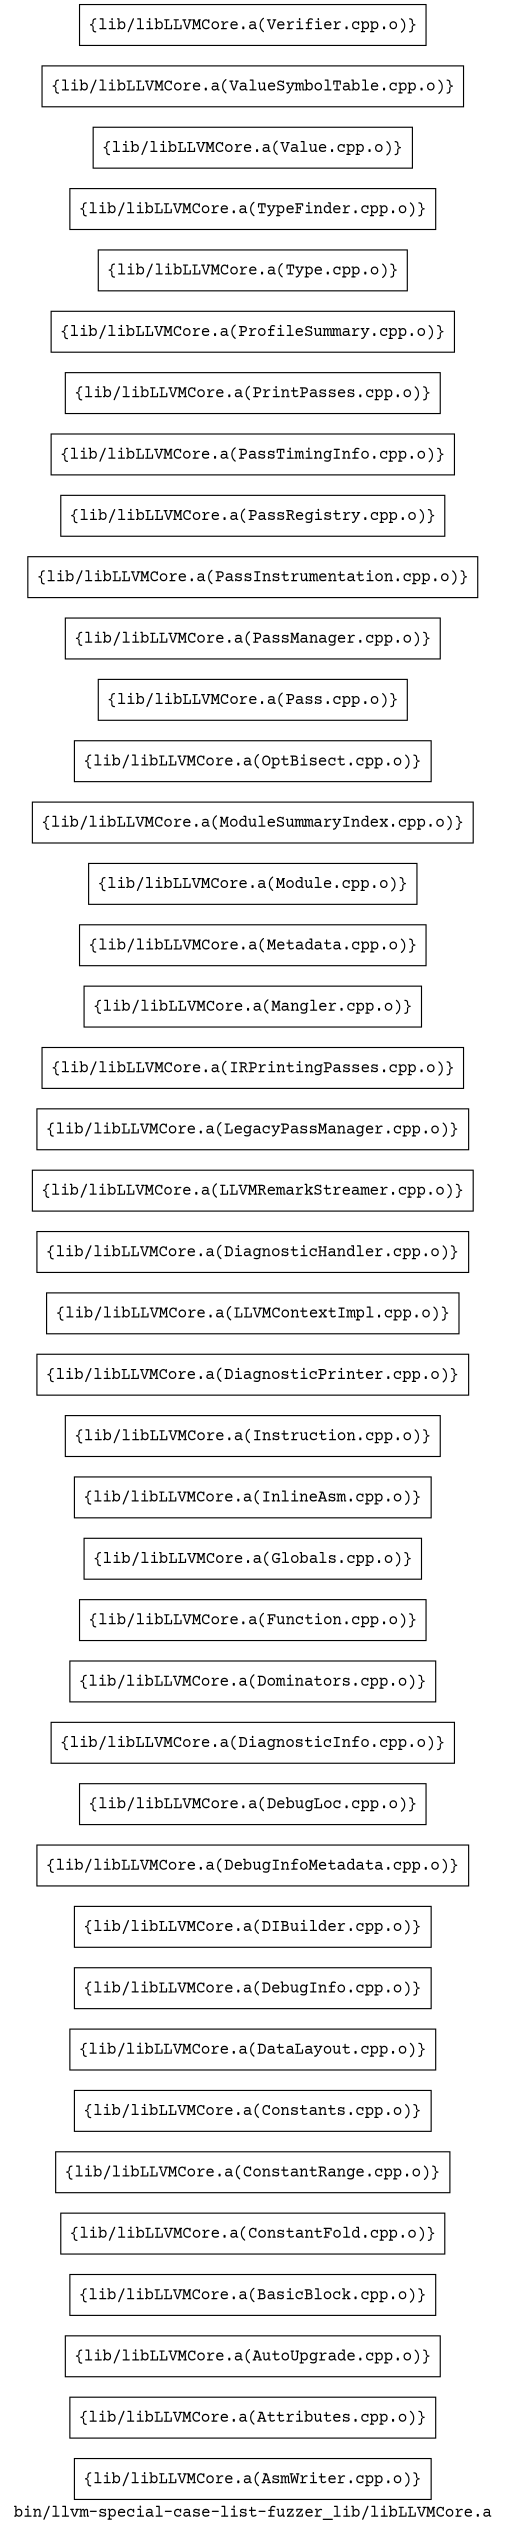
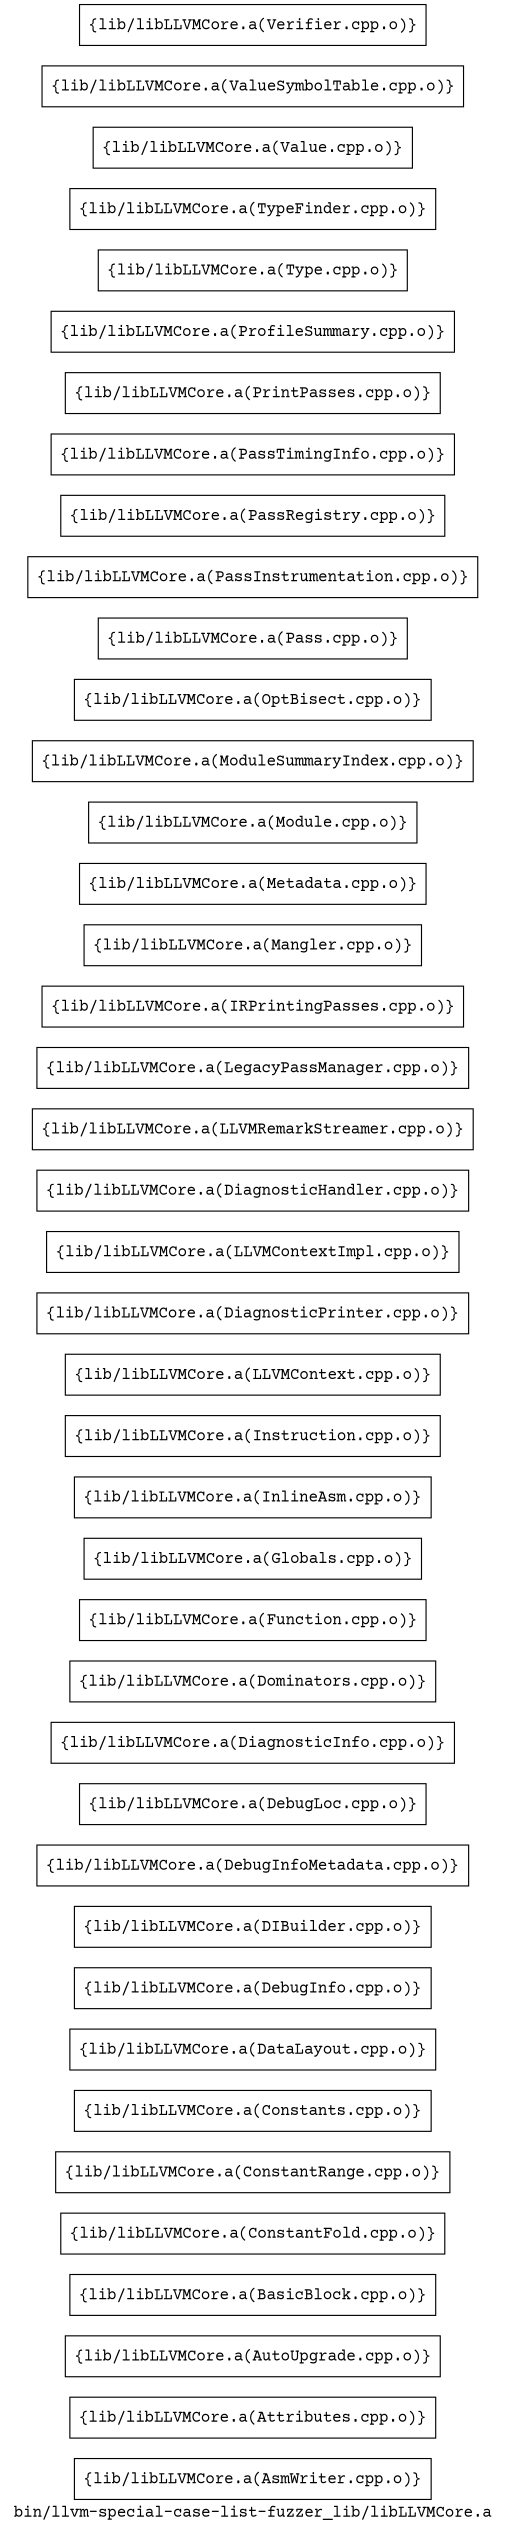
(253, 638) -> none
none -> (253, 1375)
